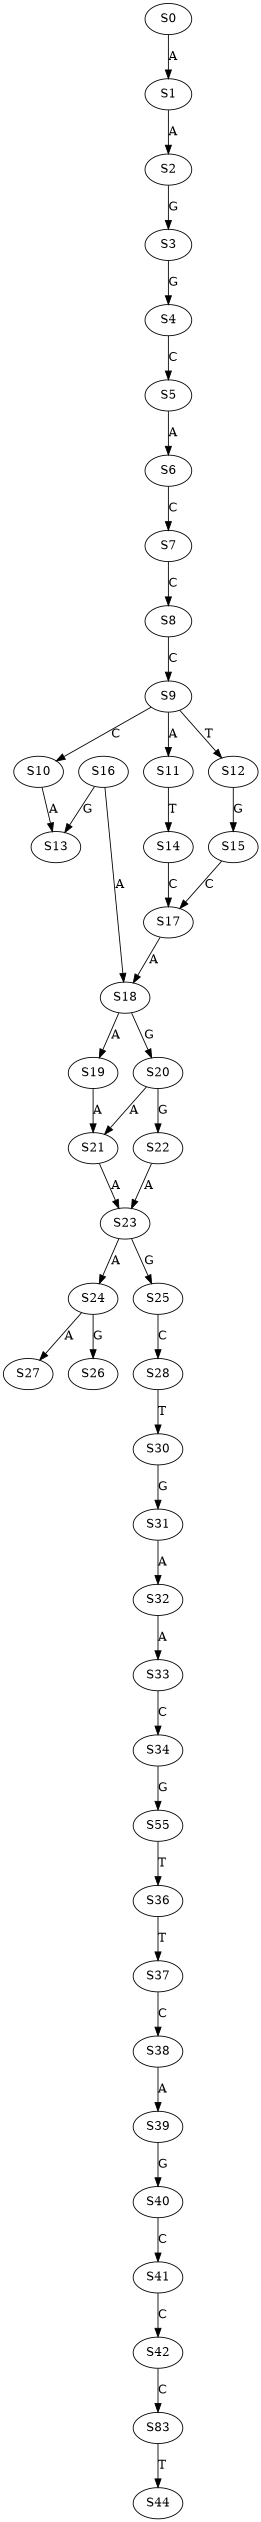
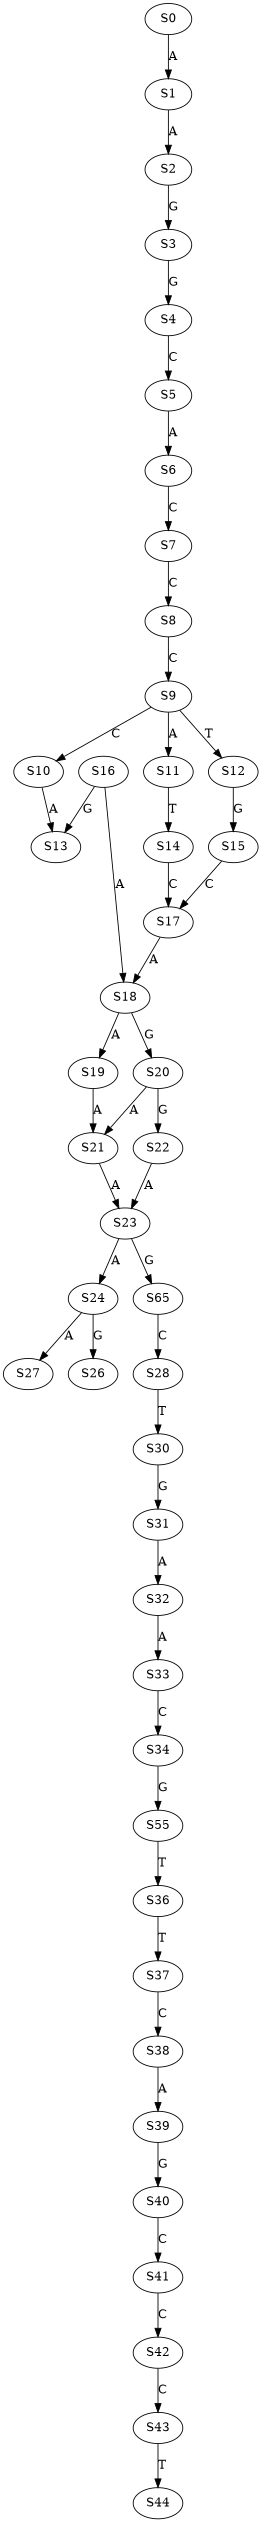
(158, 1299) -> (158, 1299)
(158, 2428) -> (158, 2428)
